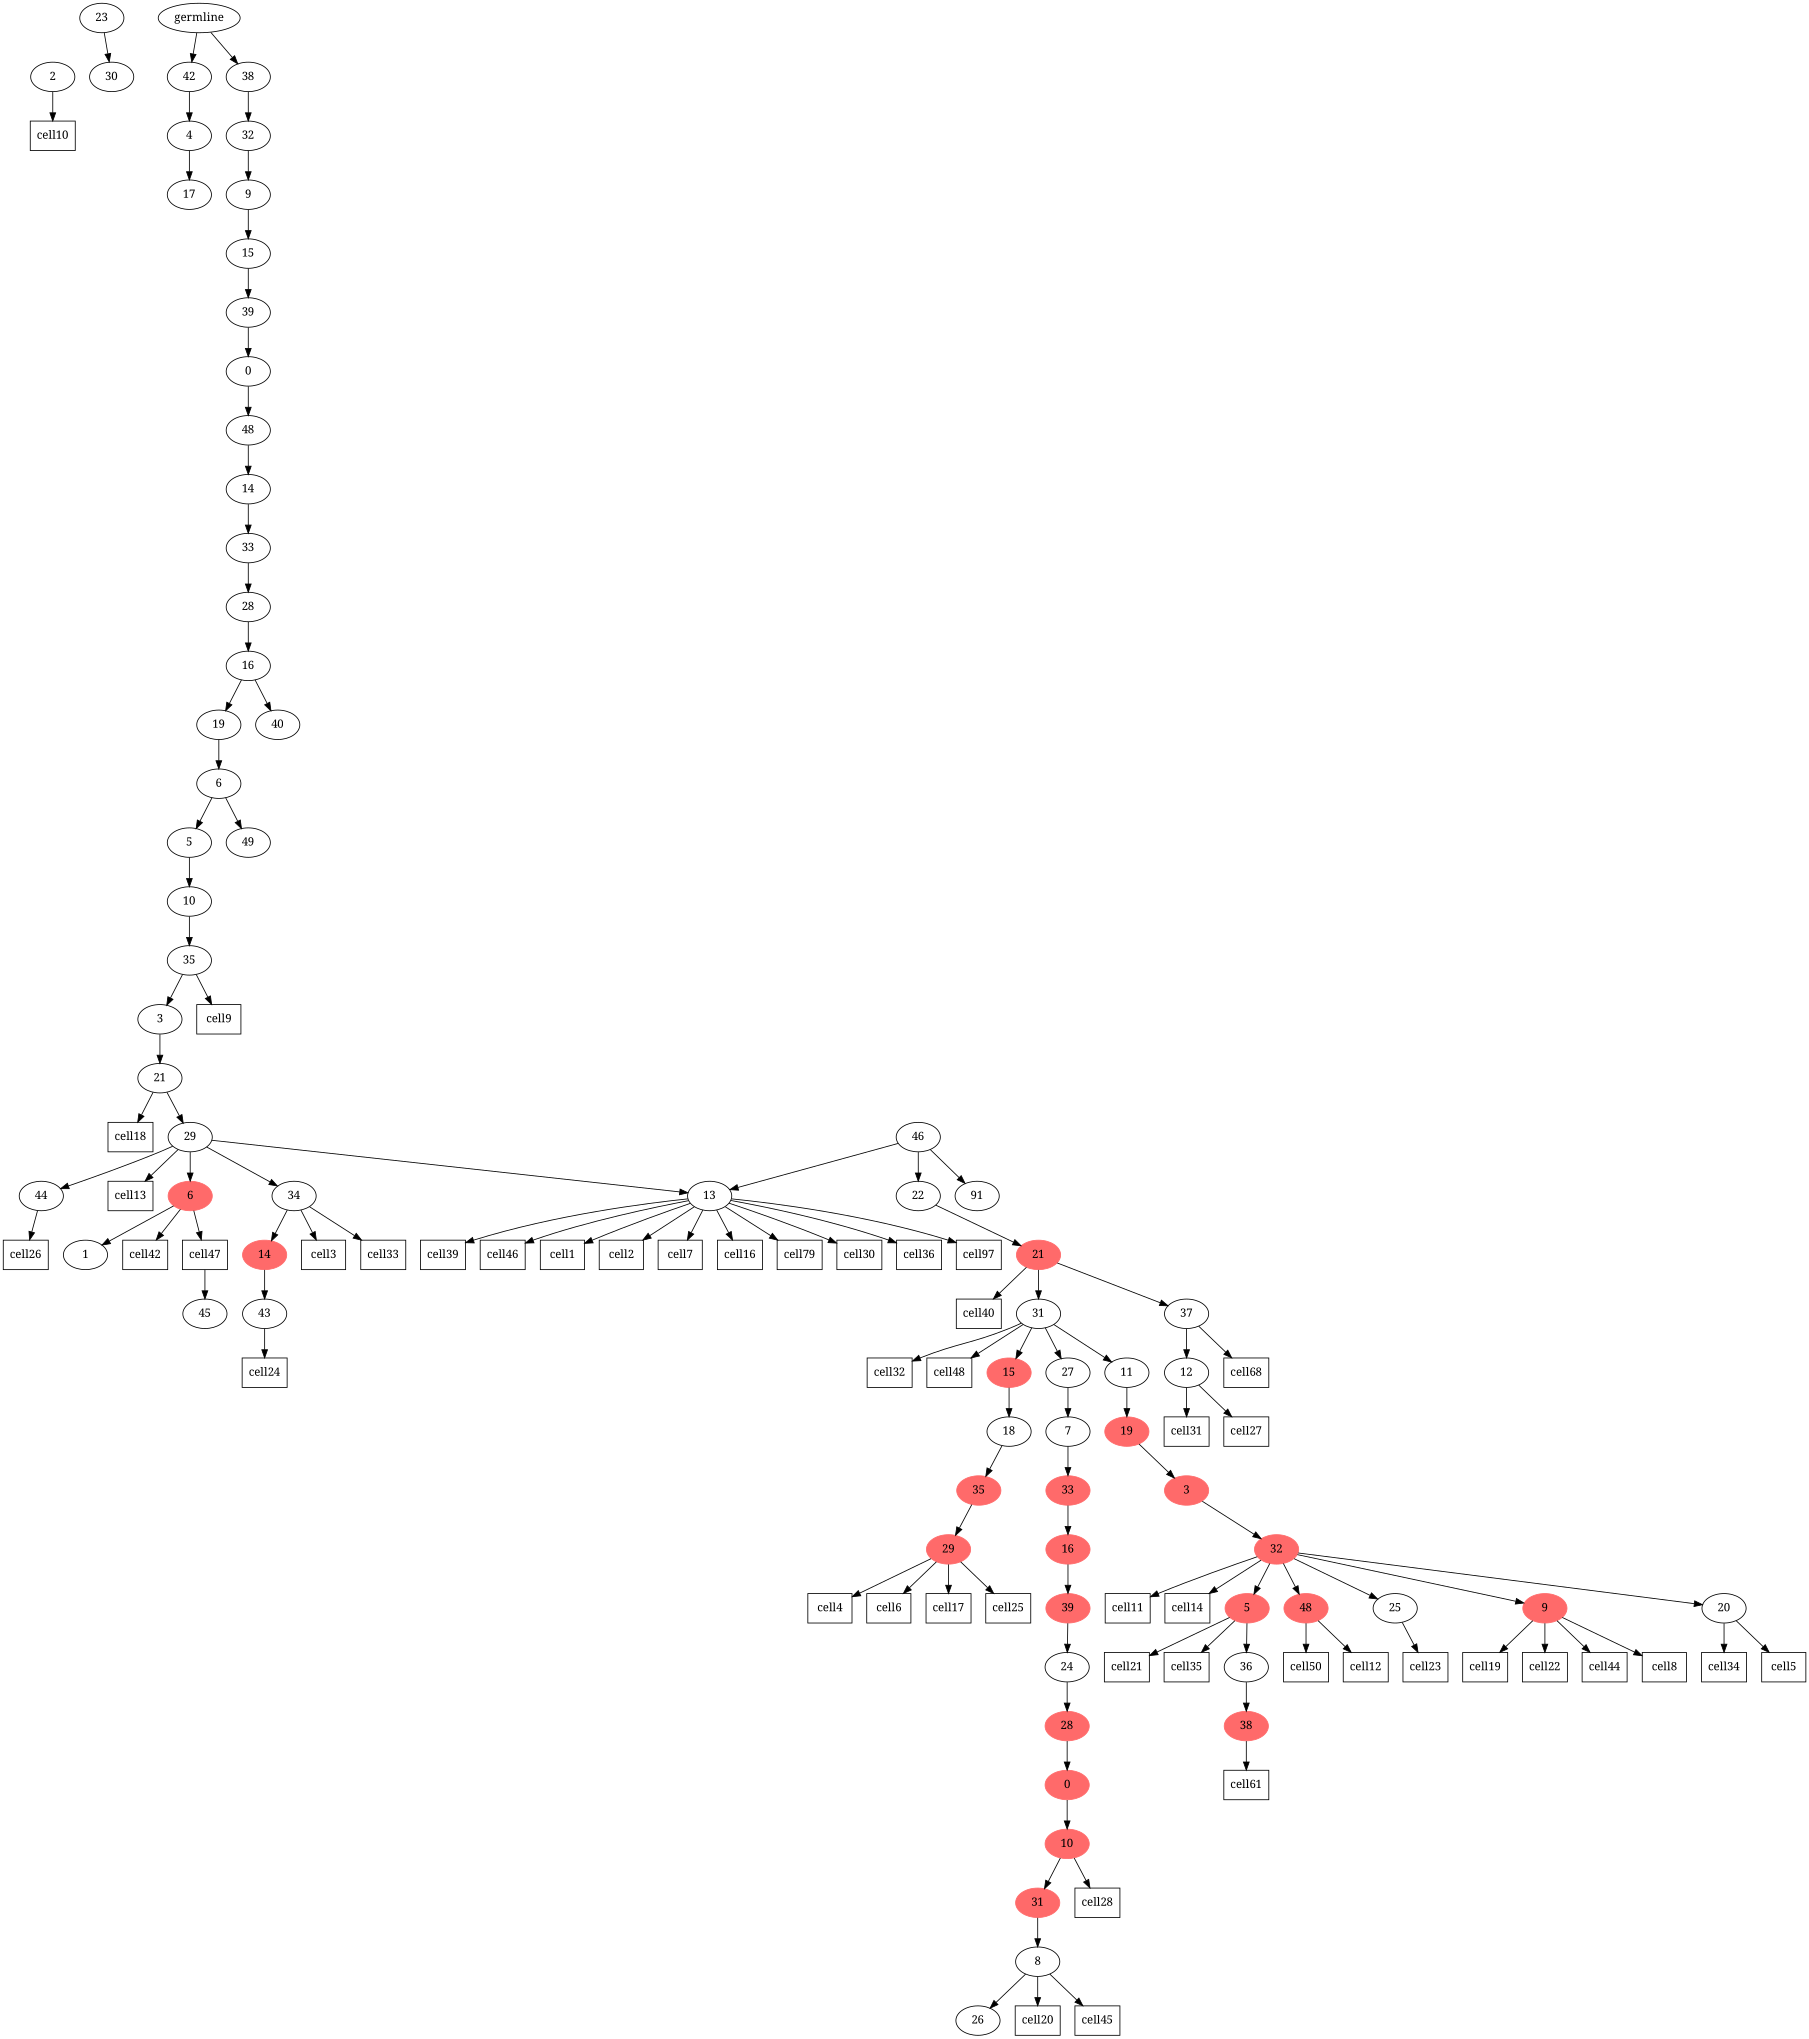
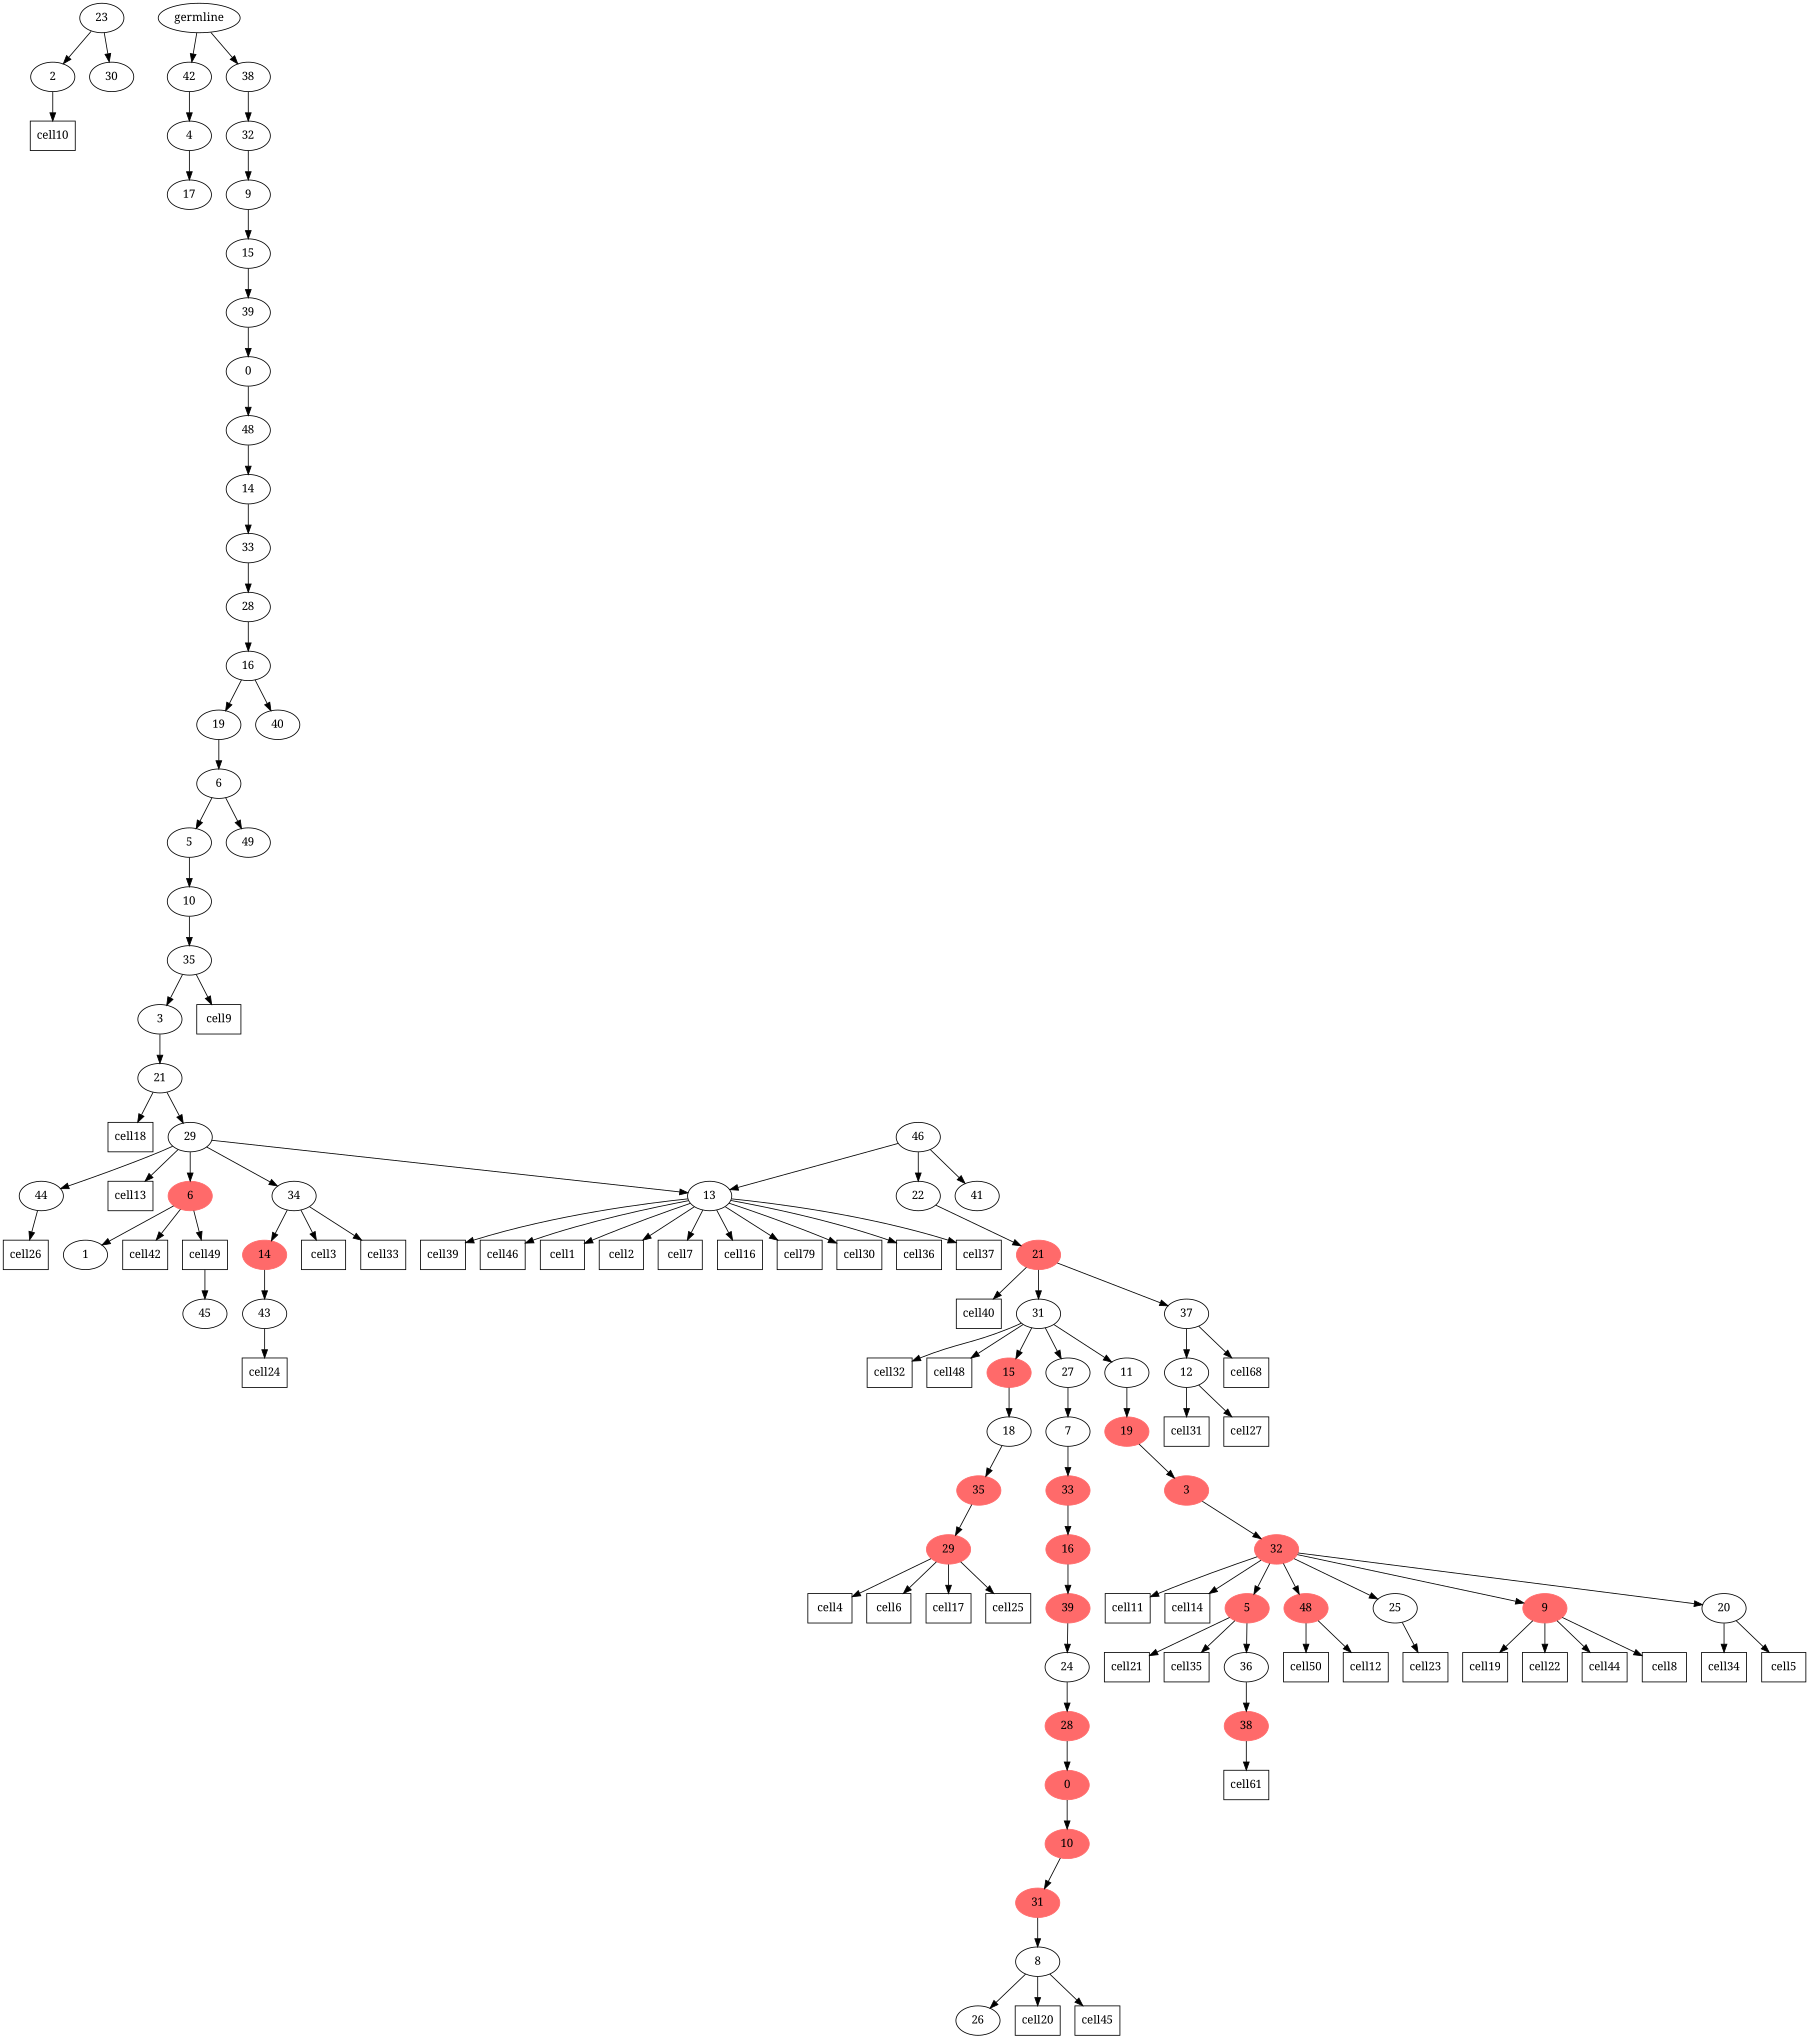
none -> (80, 44)
(977, 1196) -> (977, 1196)
(205, 1255) -> (205, 1255)
(979, 1255) -> (979, 1255)
(1097, 1903) -> none
